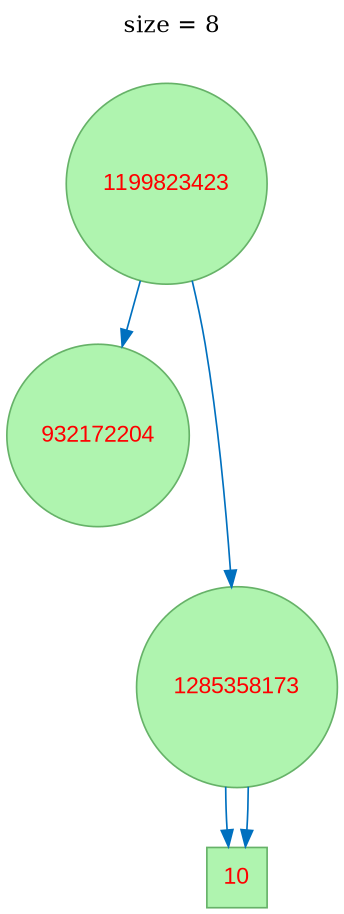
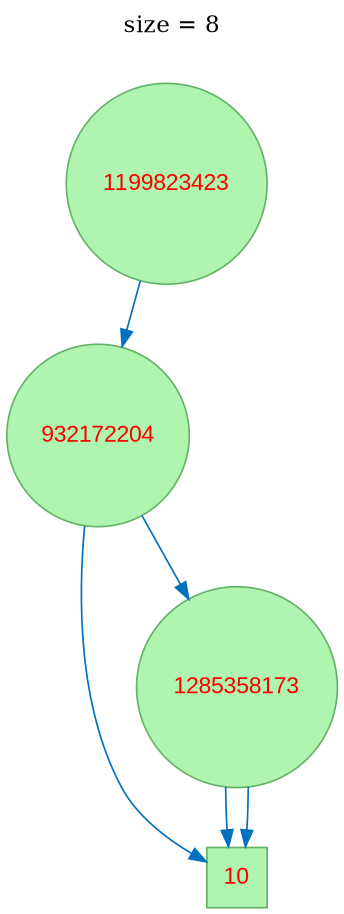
(217, 425) -> (161, 550)
none -> (93, 707)
